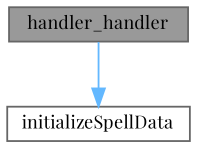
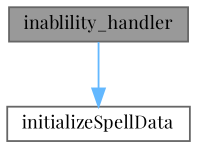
(99, 24) -> (99, 24)
